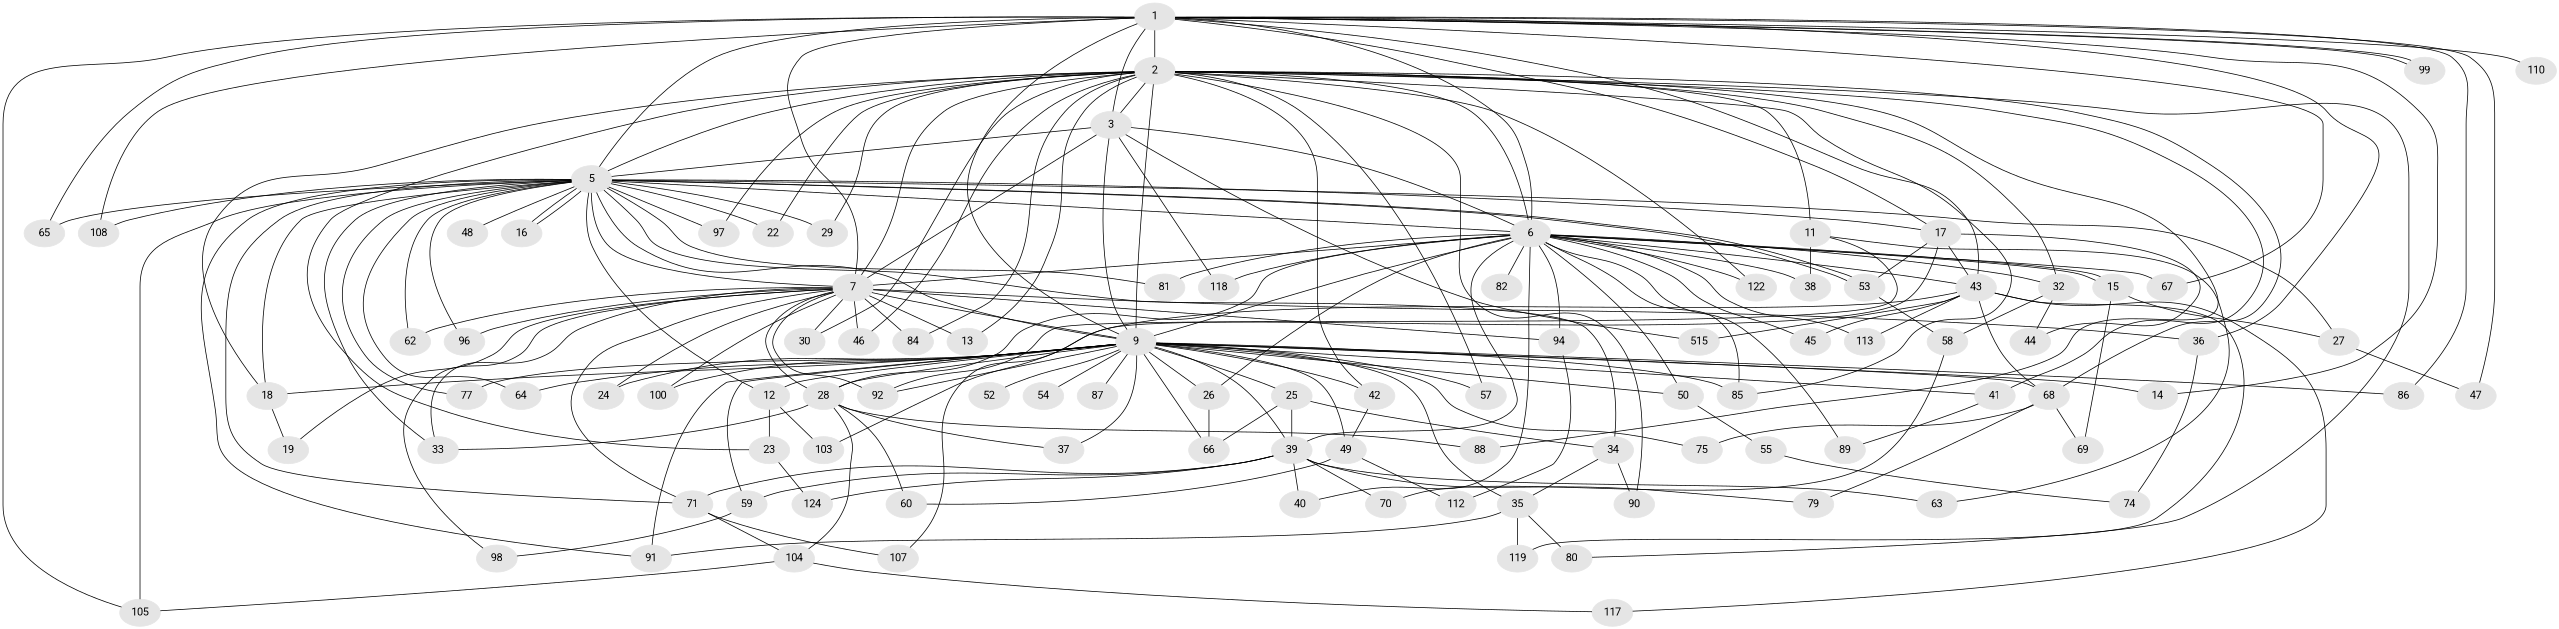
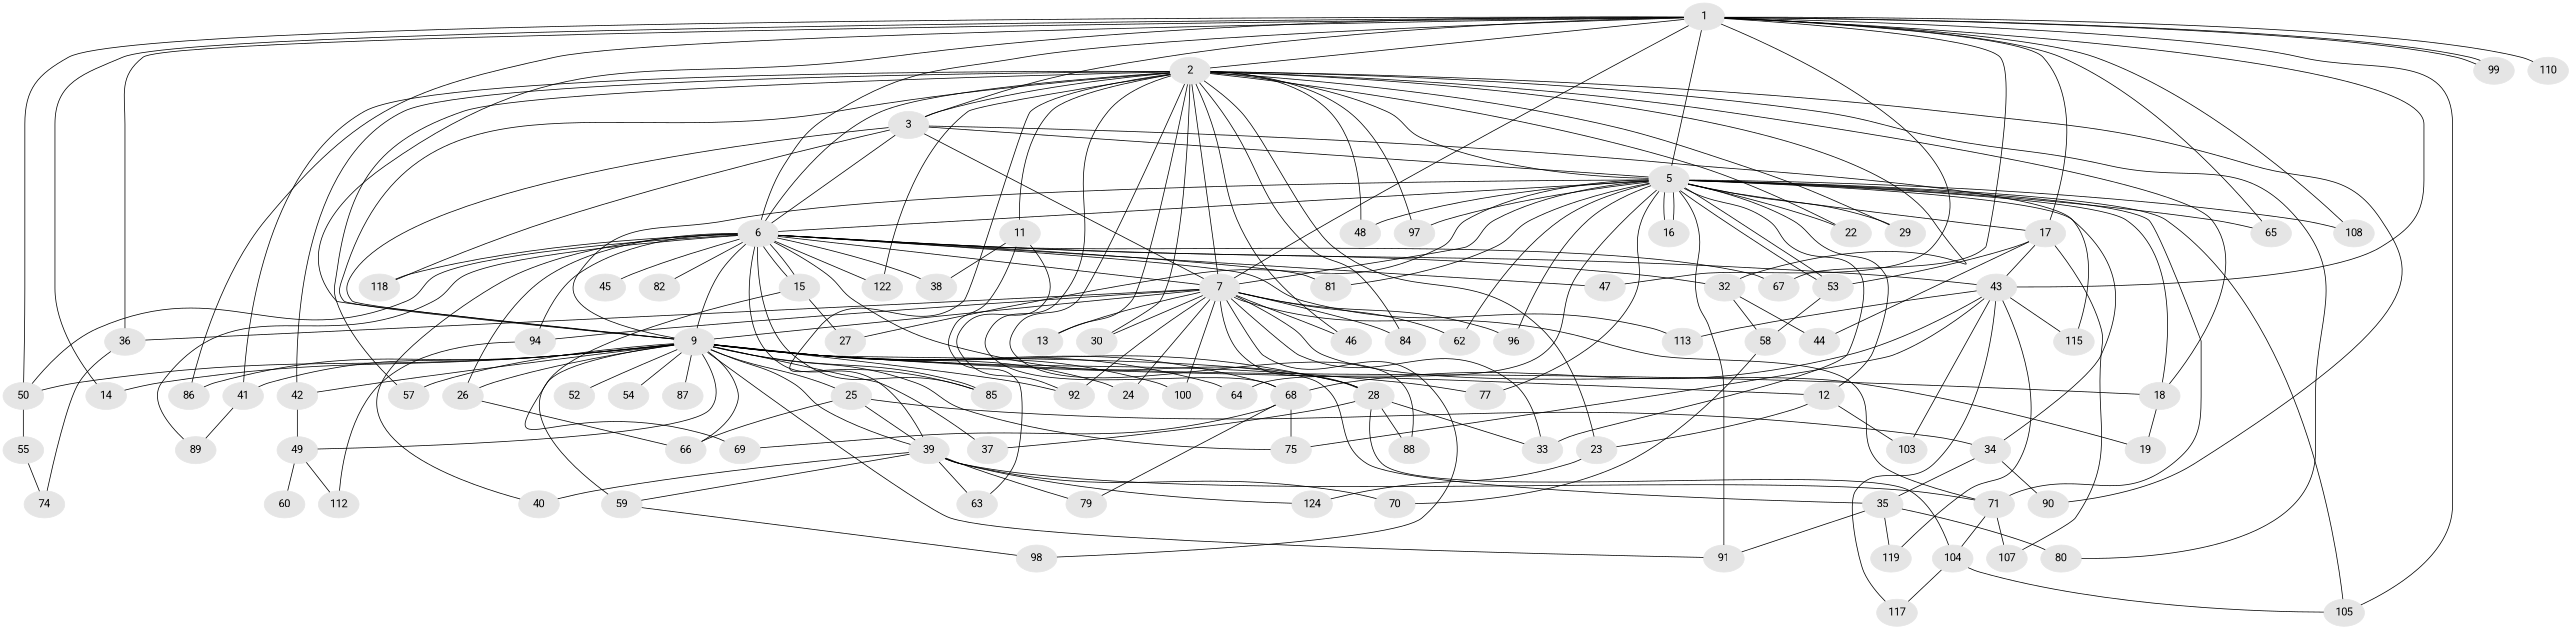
none -> (704, 24)
none -> (1325, 107)
(1893, 314) -> (1655, 395)
(1699, 342) -> (2074, 342)
(2407, 369) -> (1182, 260)
(879, 442) -> none
